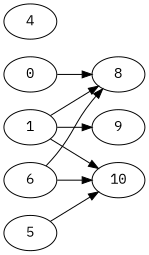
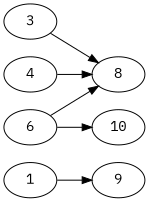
(30, 74) -> (30, 22)
(70, 103) -> (70, 74)
(70, 151) -> none
(30, 233) -> none
